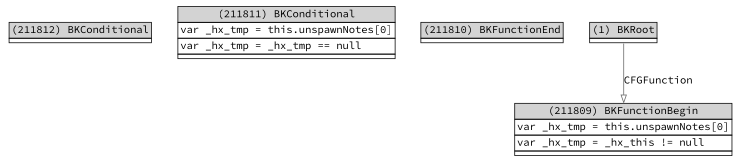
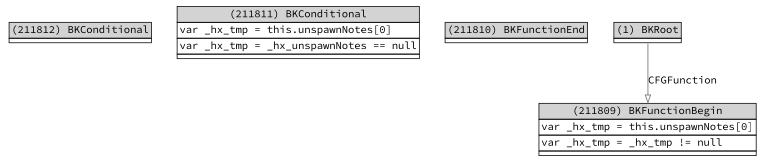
(271, 46) -> (298, 46)
(611, 143) -> (632, 143)
